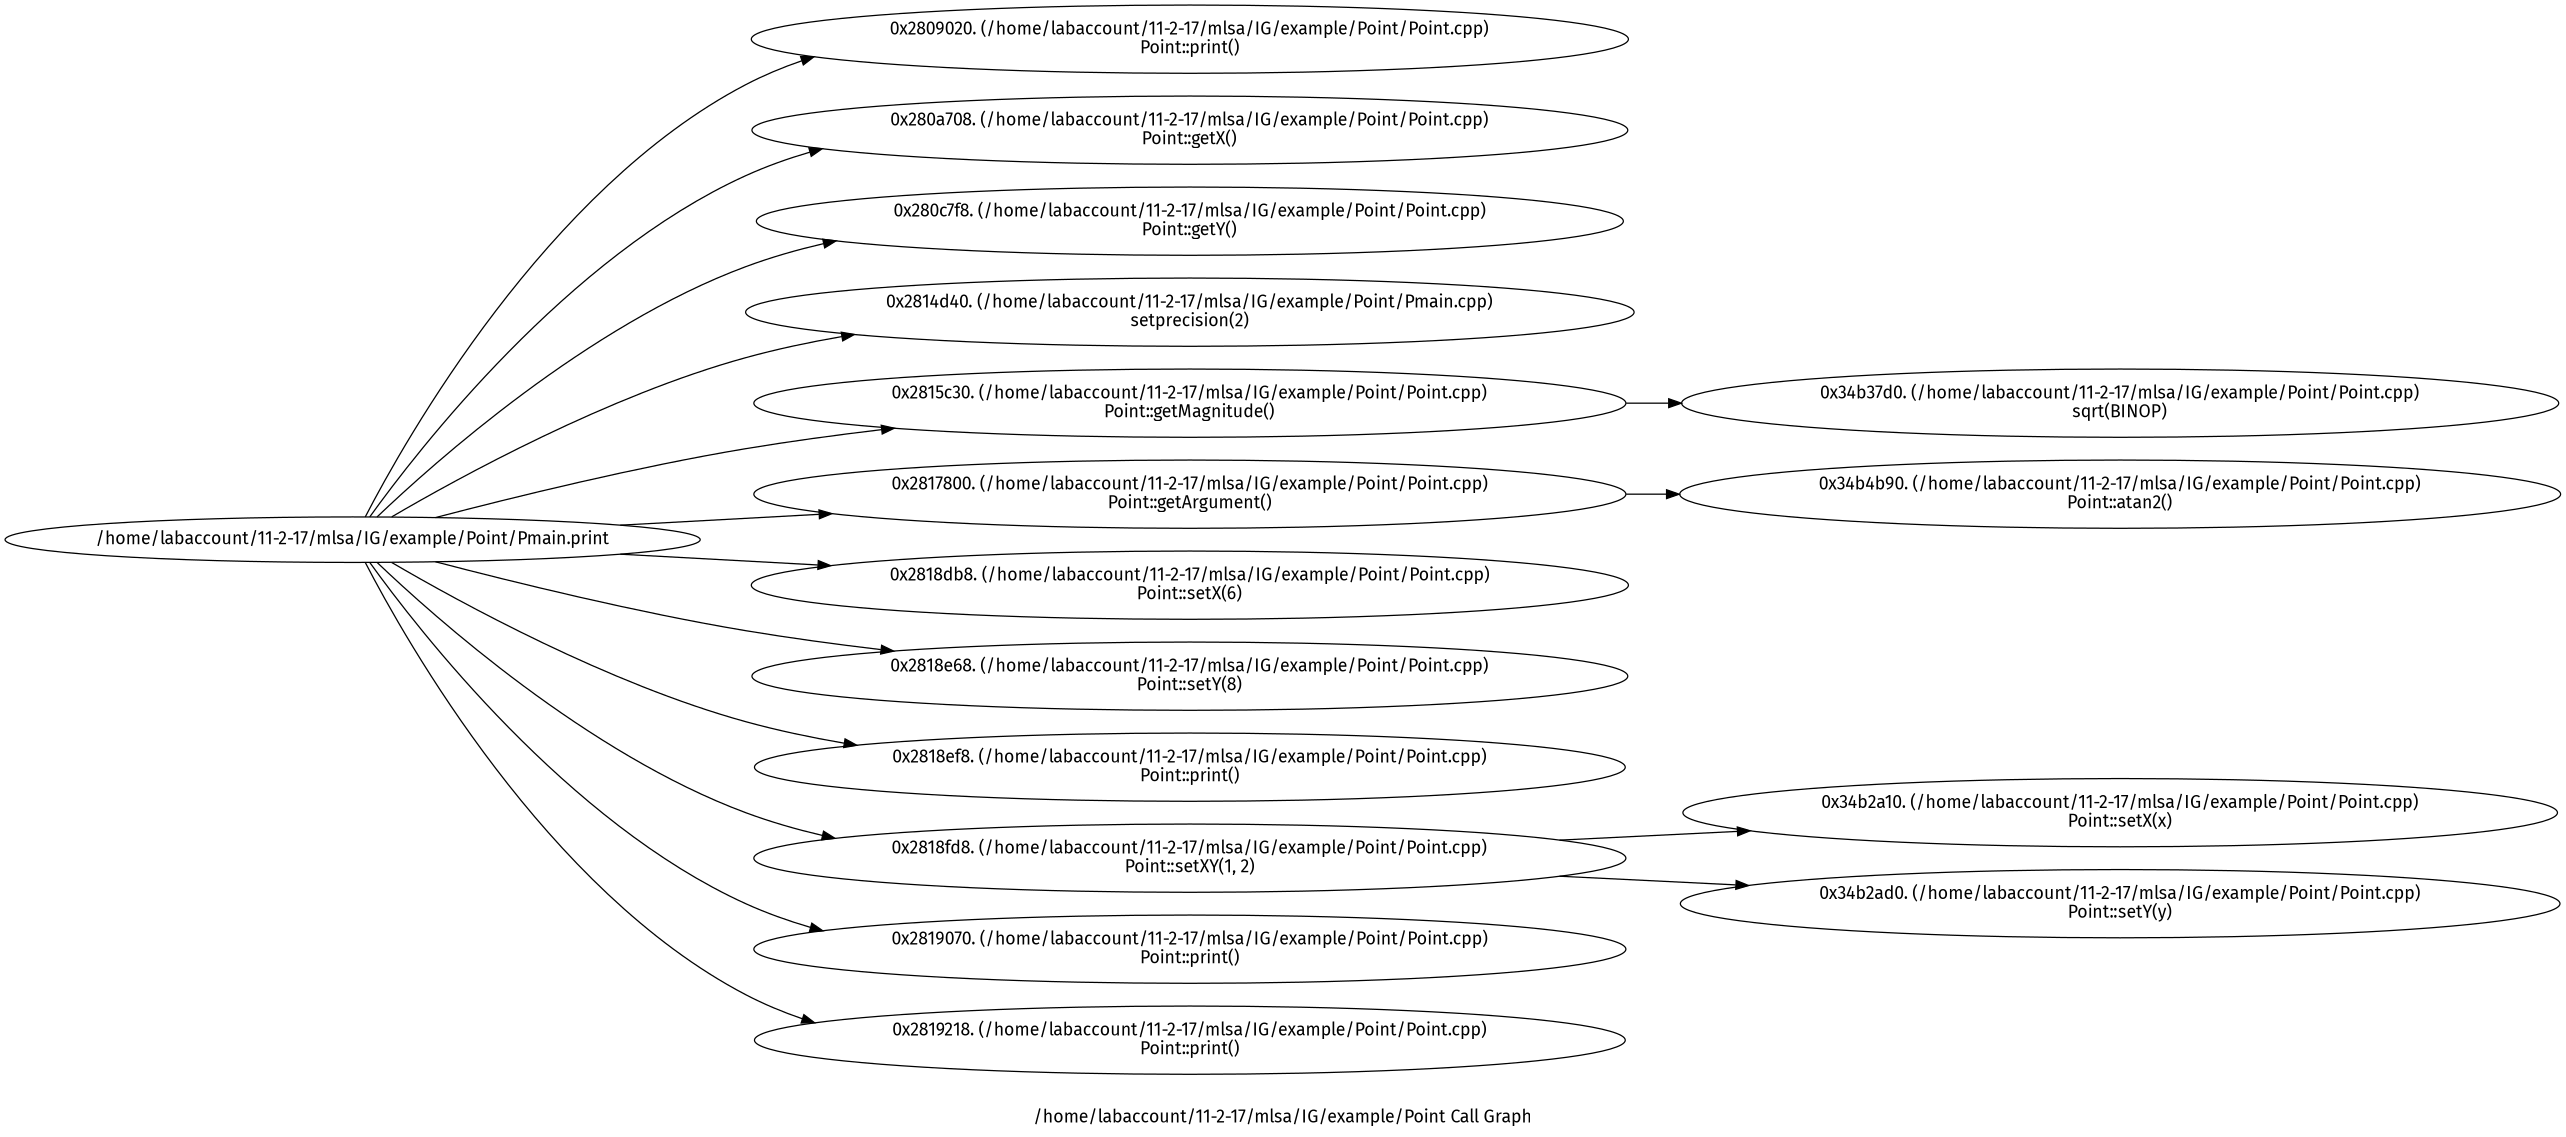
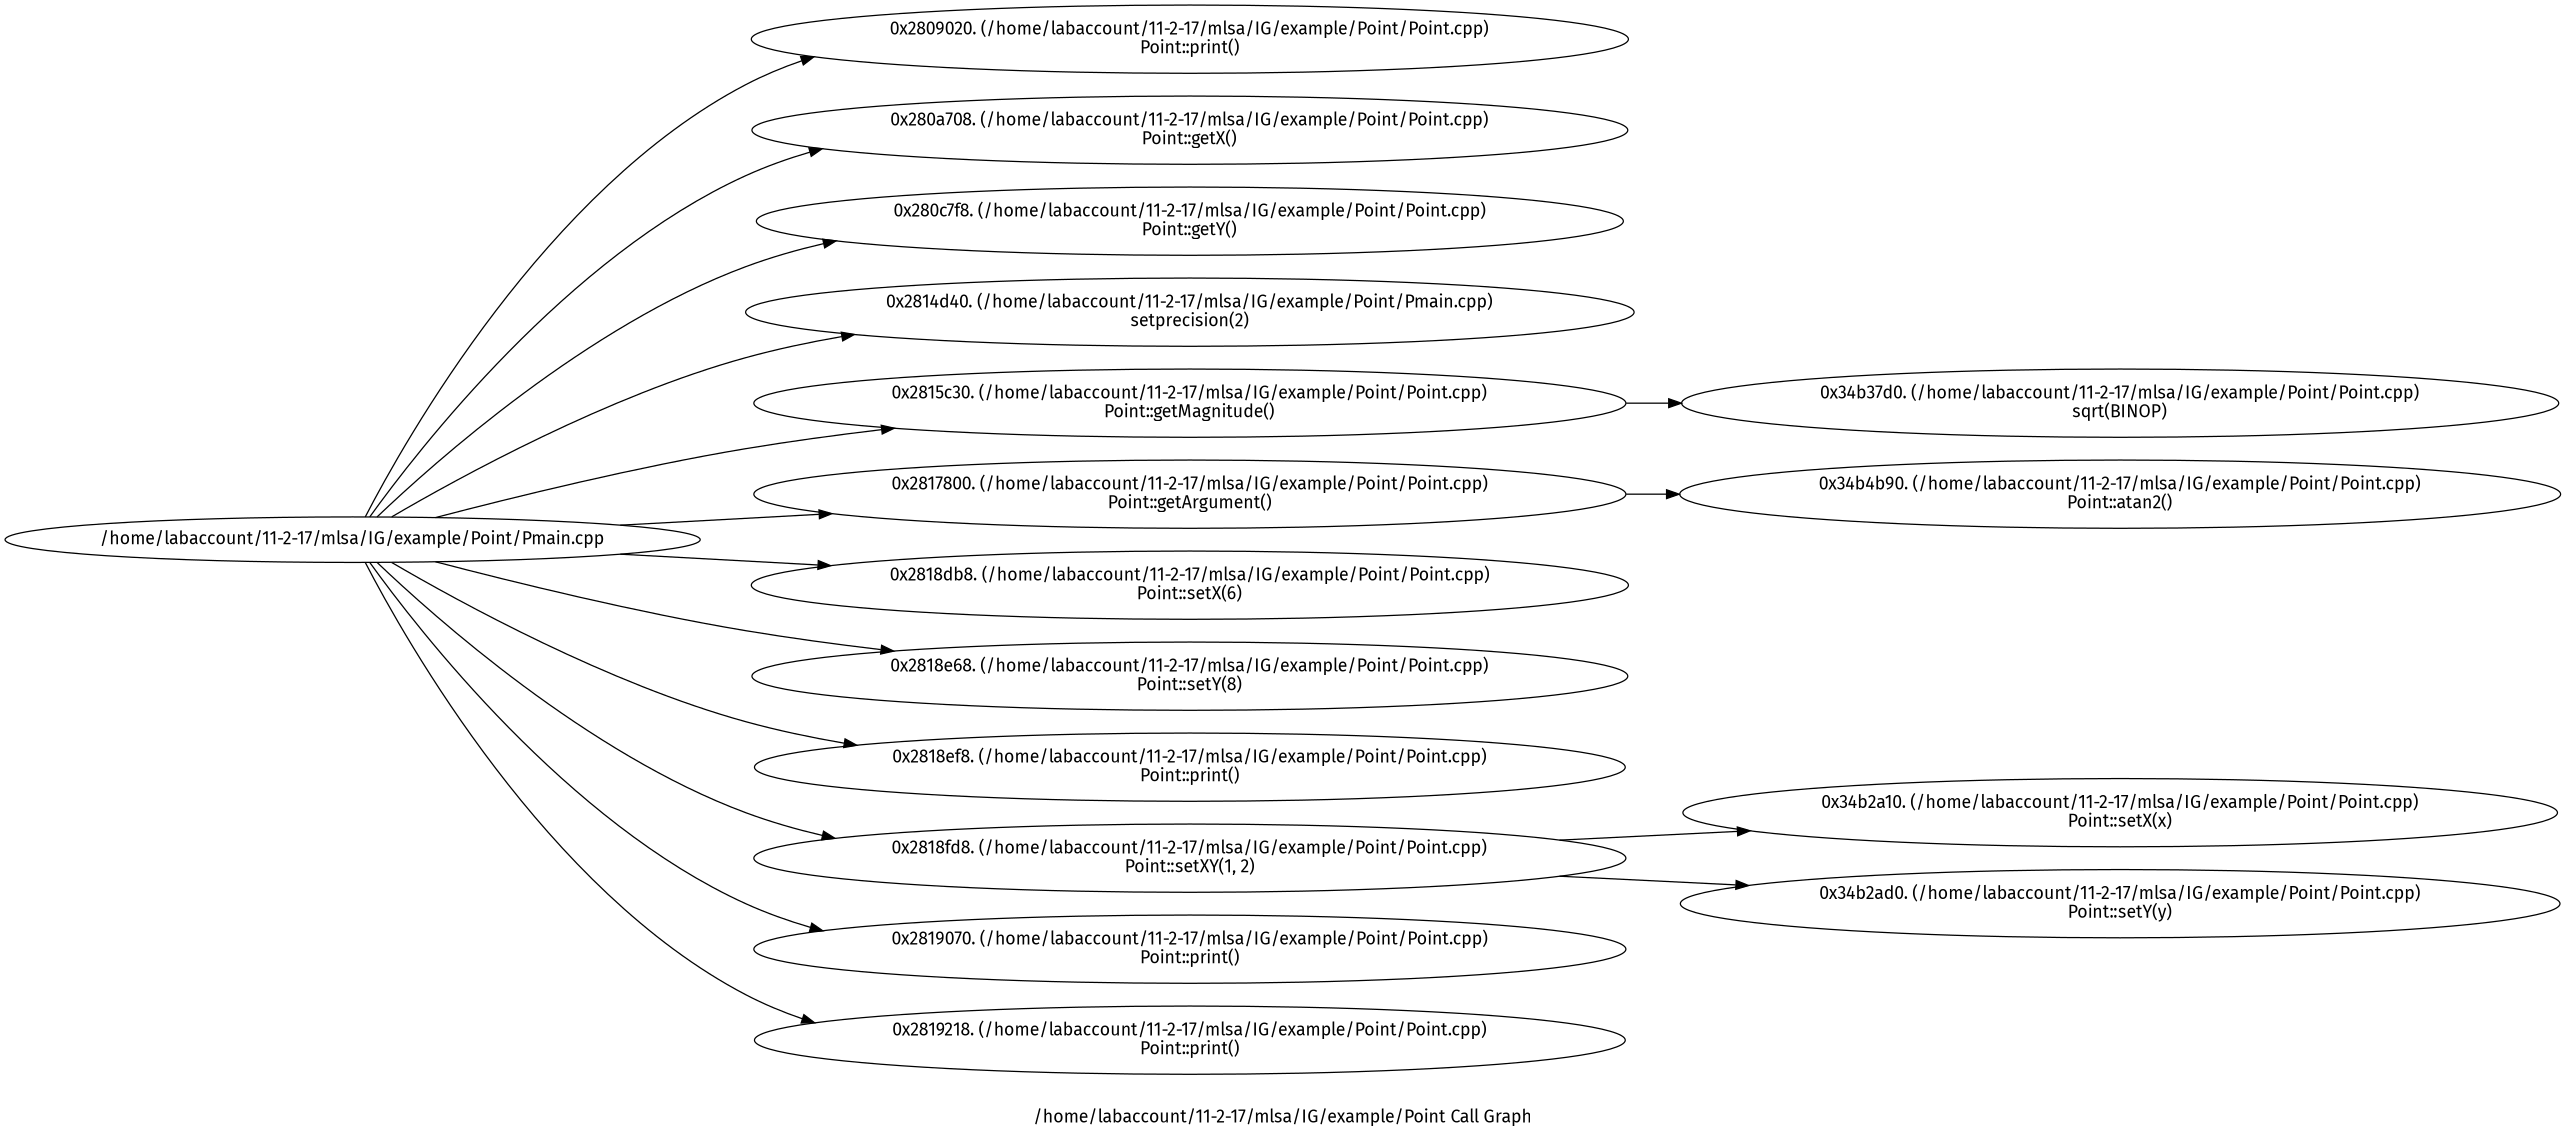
(353, 540) -> (353, 540)
